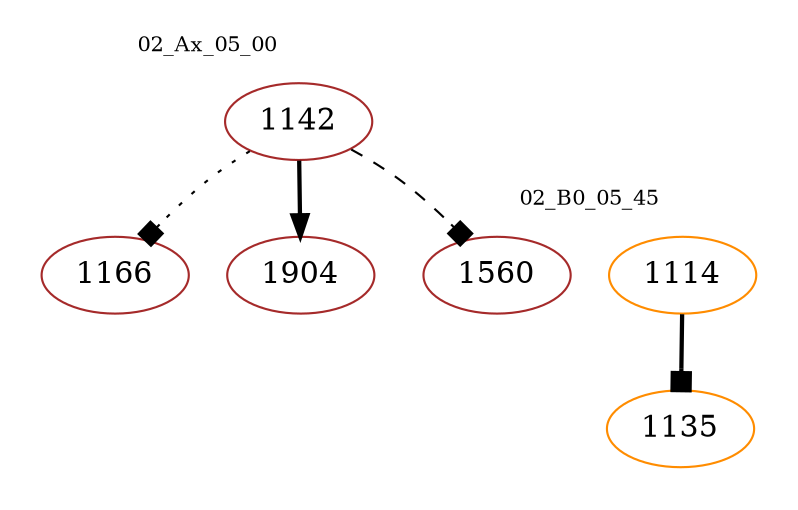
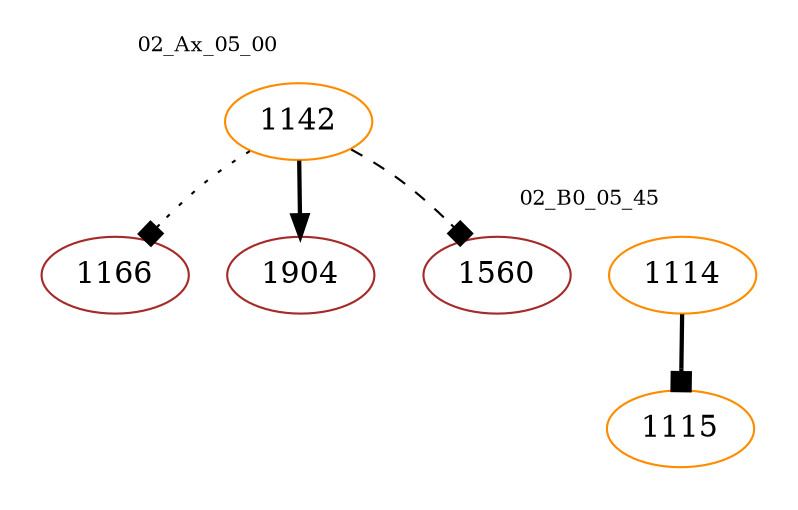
(299, 122) -> (299, 122)
(681, 429) -> (681, 429)
